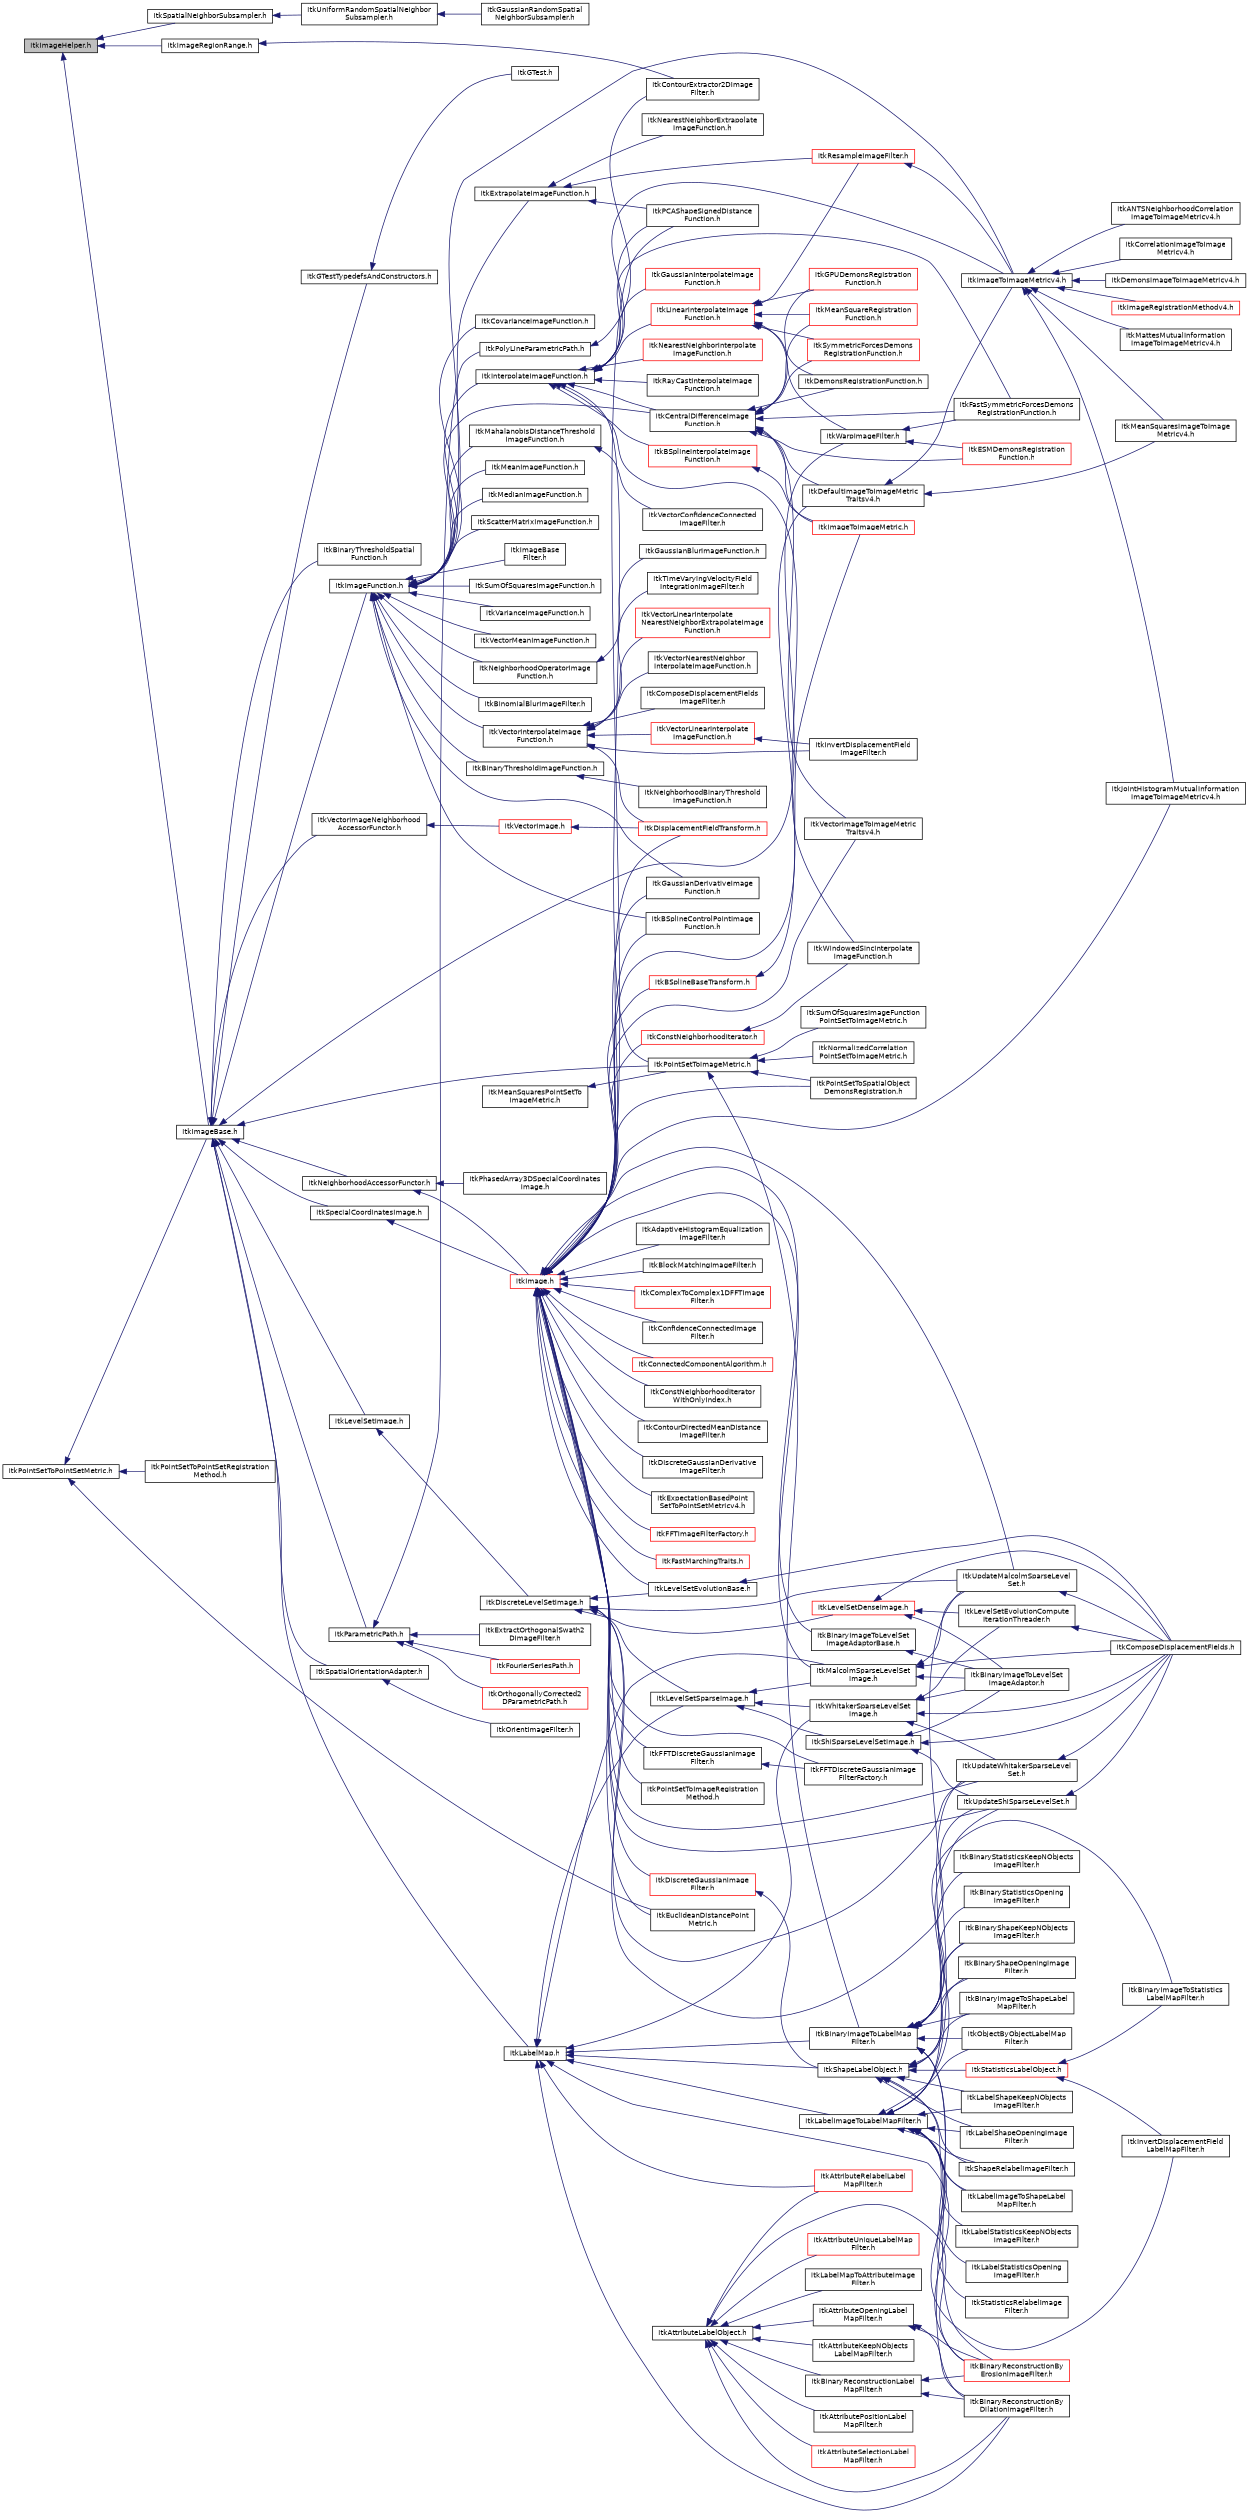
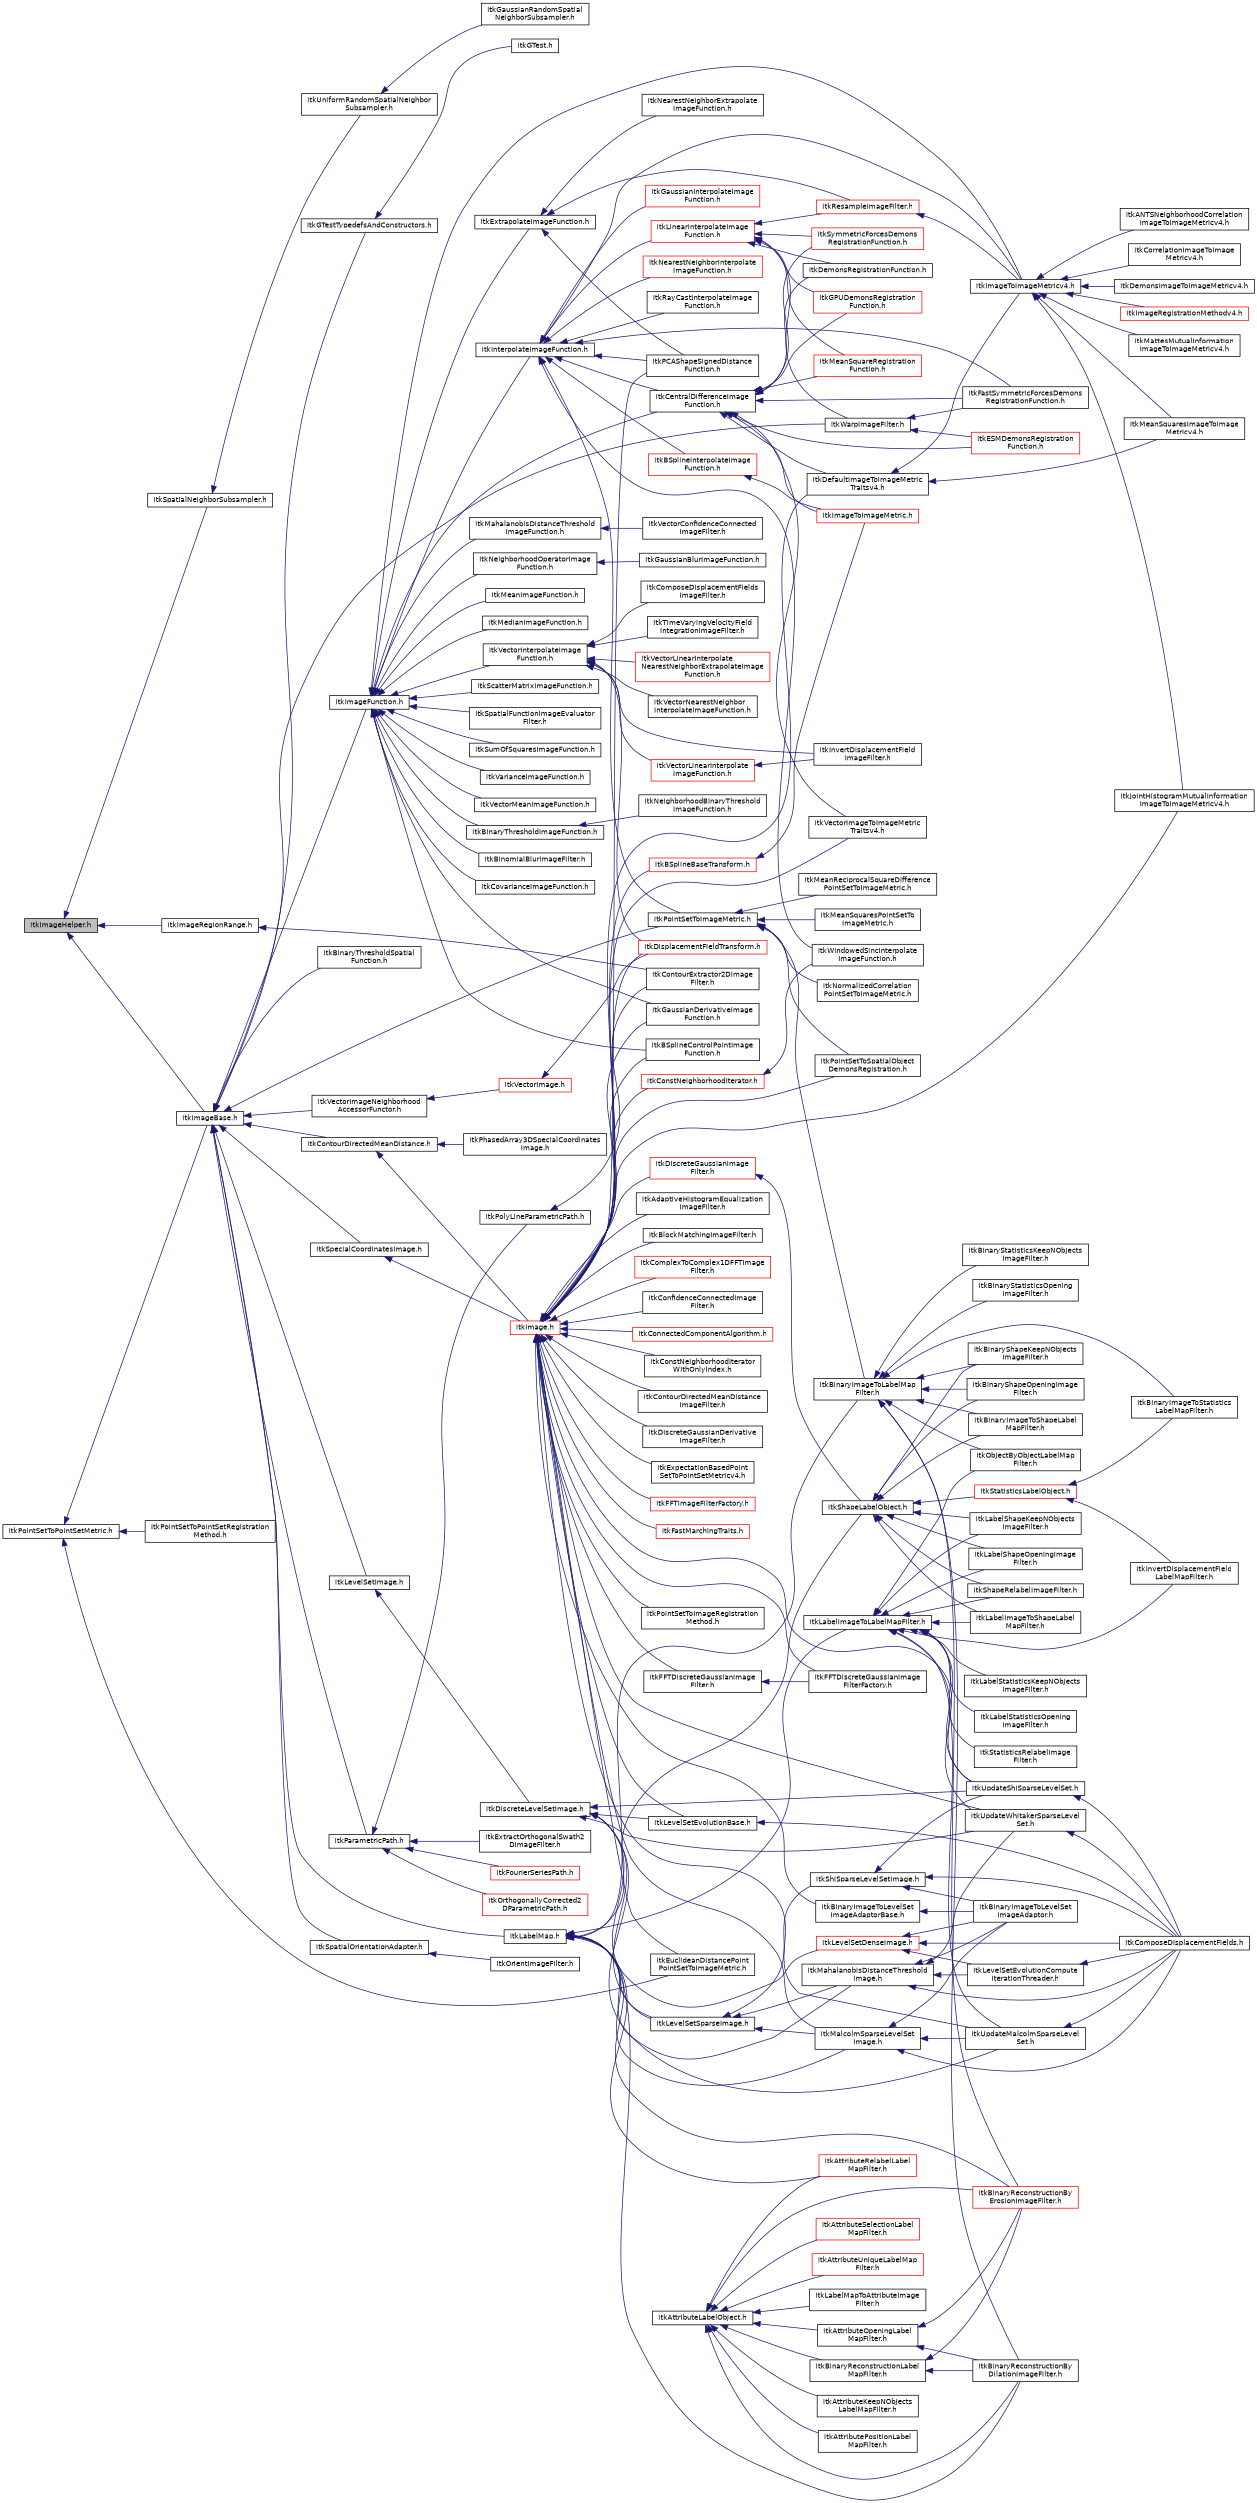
(535, 554) -> (535, 718)
(863, 1017) -> (868, 884)
(631, 1079) -> (786, 920)
(369, 1183) -> (369, 1144)
(863, 1711) -> (868, 1975)
(703, 1920) -> (703, 1965)
